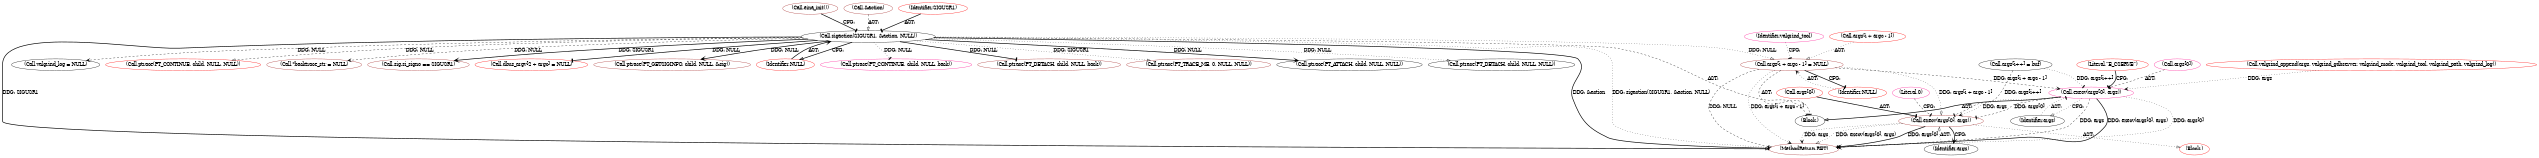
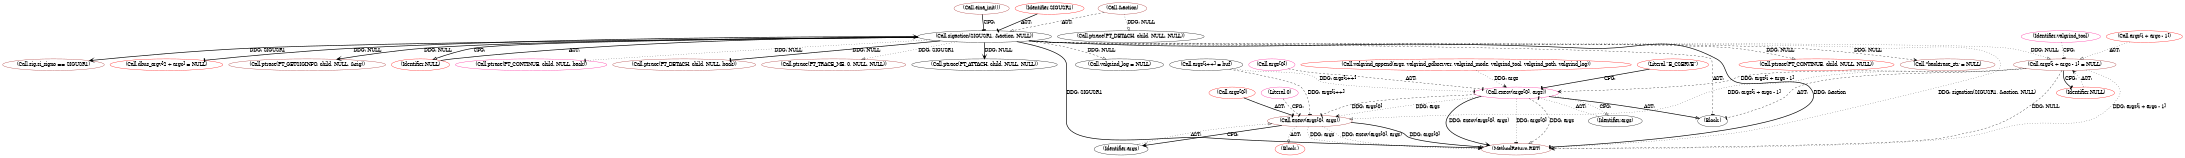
(446, 44) -> (1066, 47)
(1189, 47) -> (1126, 21)
